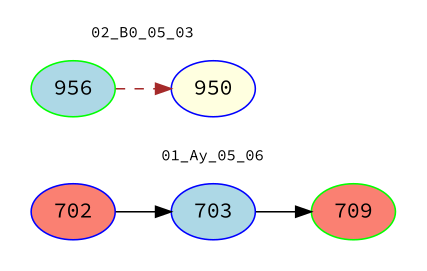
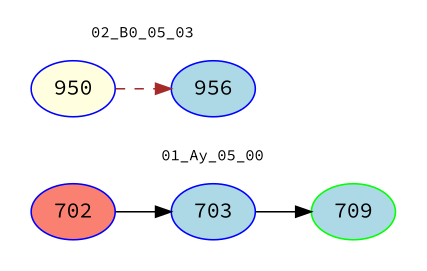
(73, 89) -> (213, 89)
(136, 89) -> (136, 89)
(213, 156) -> (213, 156)
(353, 212) -> (353, 212)
